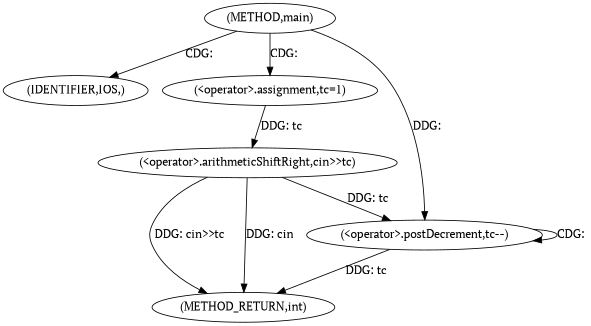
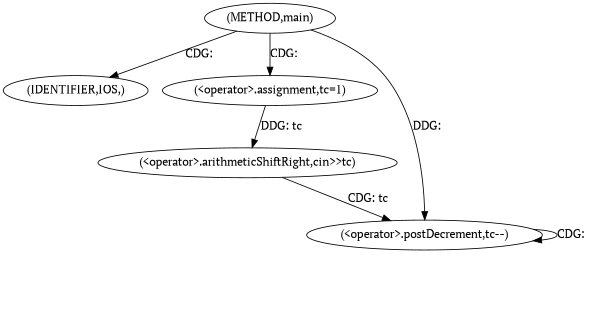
(368, 199) -> (368, 199)
(243, 307) -> none
